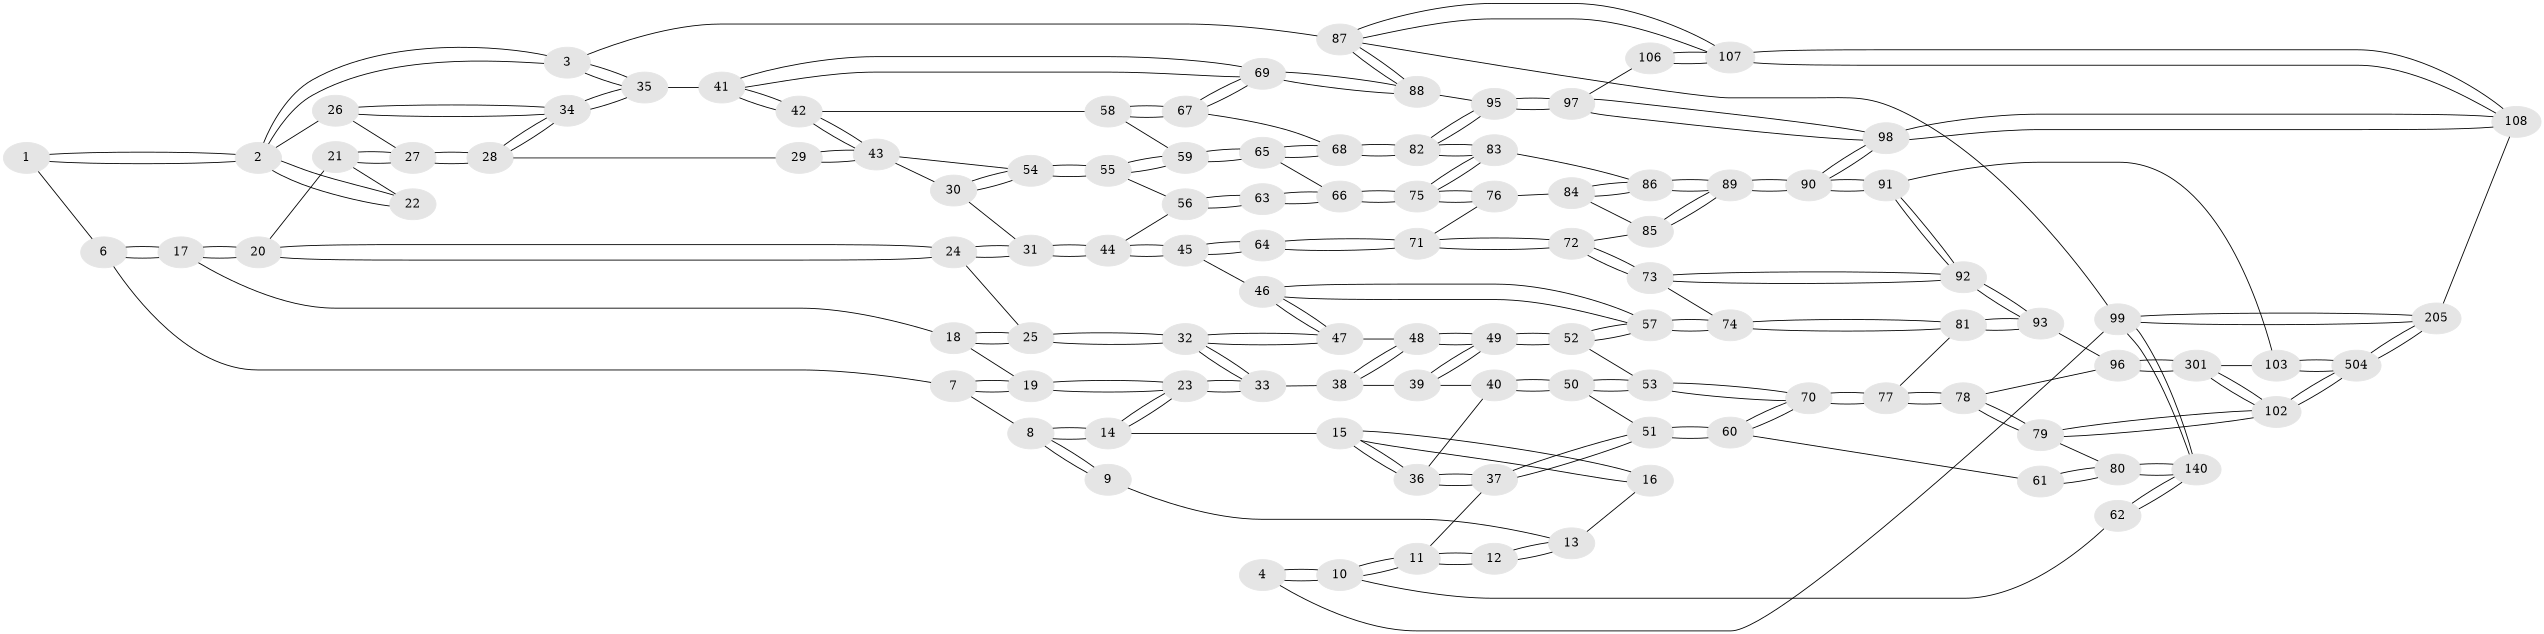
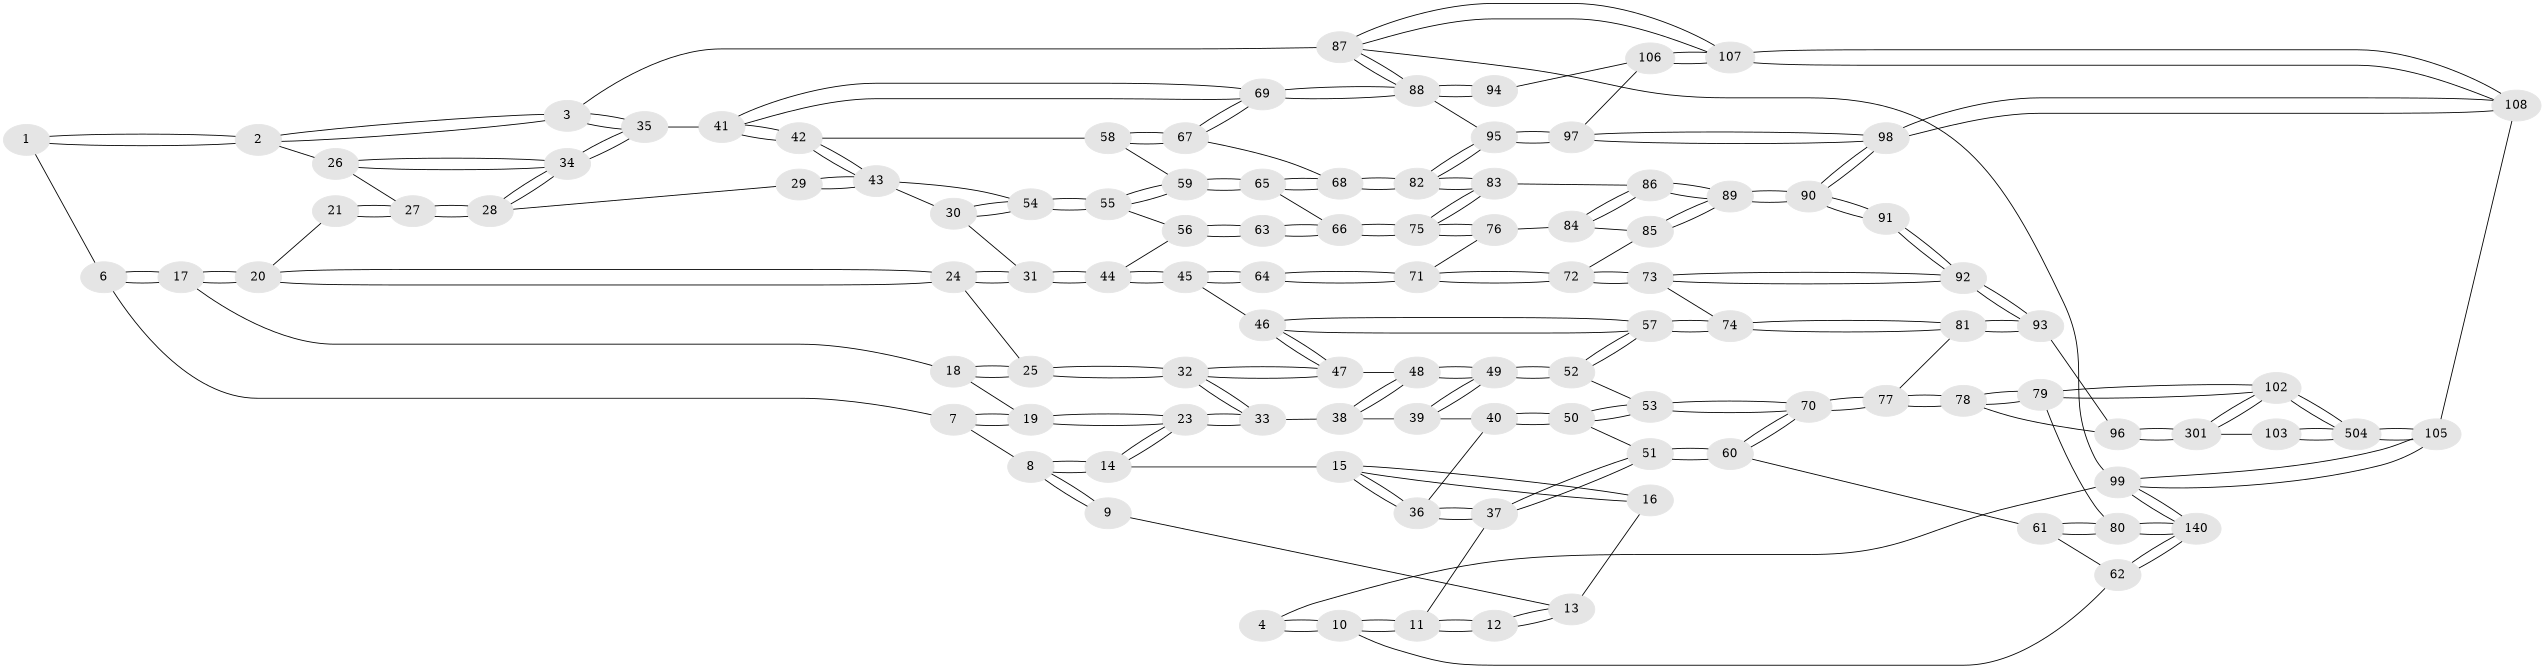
none -> (1494, 91)
(2142, 166) -> none
(413, 204) -> none
(2436, 318) -> (2436, 434)
none -> (2079, 552)
